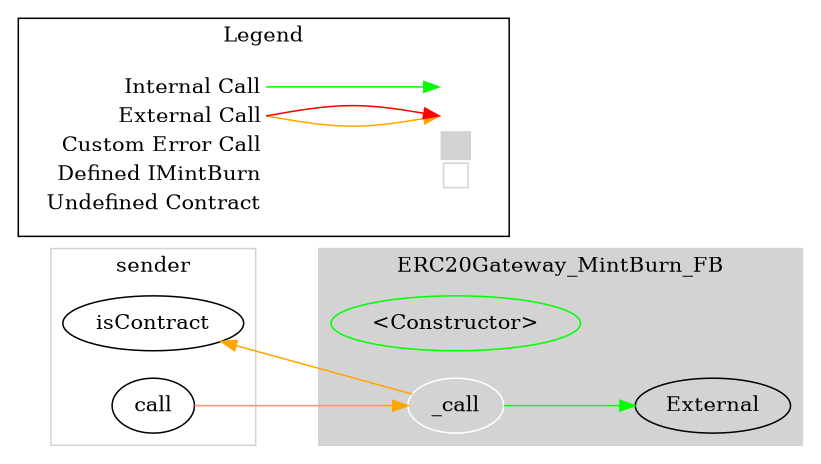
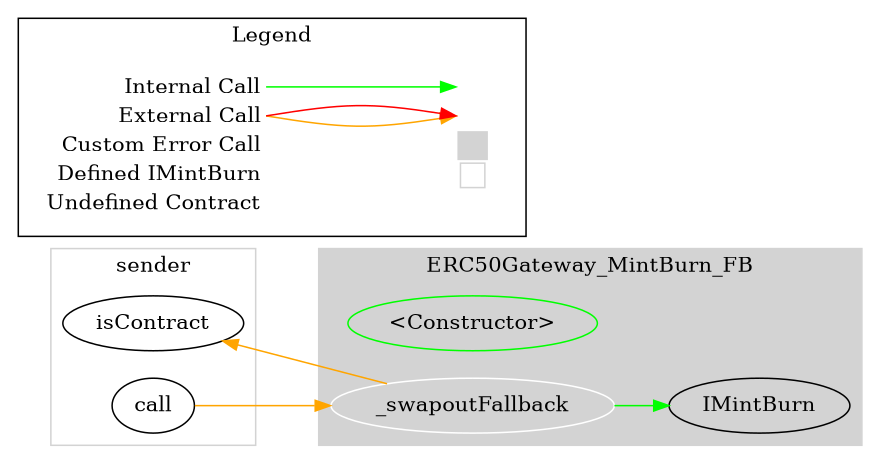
(561, 266) -> (590, 266)
(456, 406) -> (473, 406)
(713, 406) -> (759, 406)
